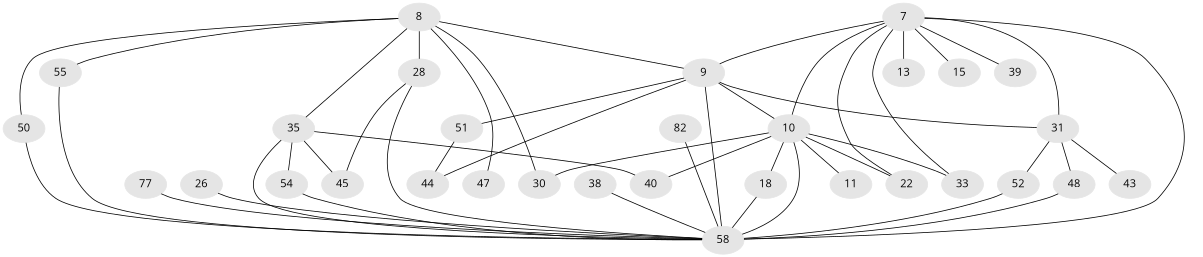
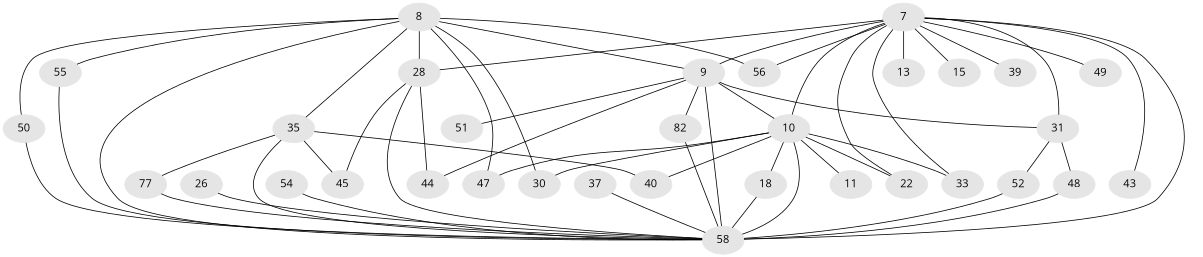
none -> (650, 46)
none -> (759, 73)
none -> (1100, 73)
none -> (692, 101)
none -> (633, 150)
(290, 156) -> (218, 154)
(445, 157) -> (424, 129)
(1094, 157) -> (1110, 47)
(595, 184) -> (595, 184)
none -> (122, 200)
